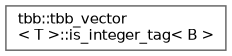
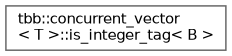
(116, 28) -> (116, 28)
